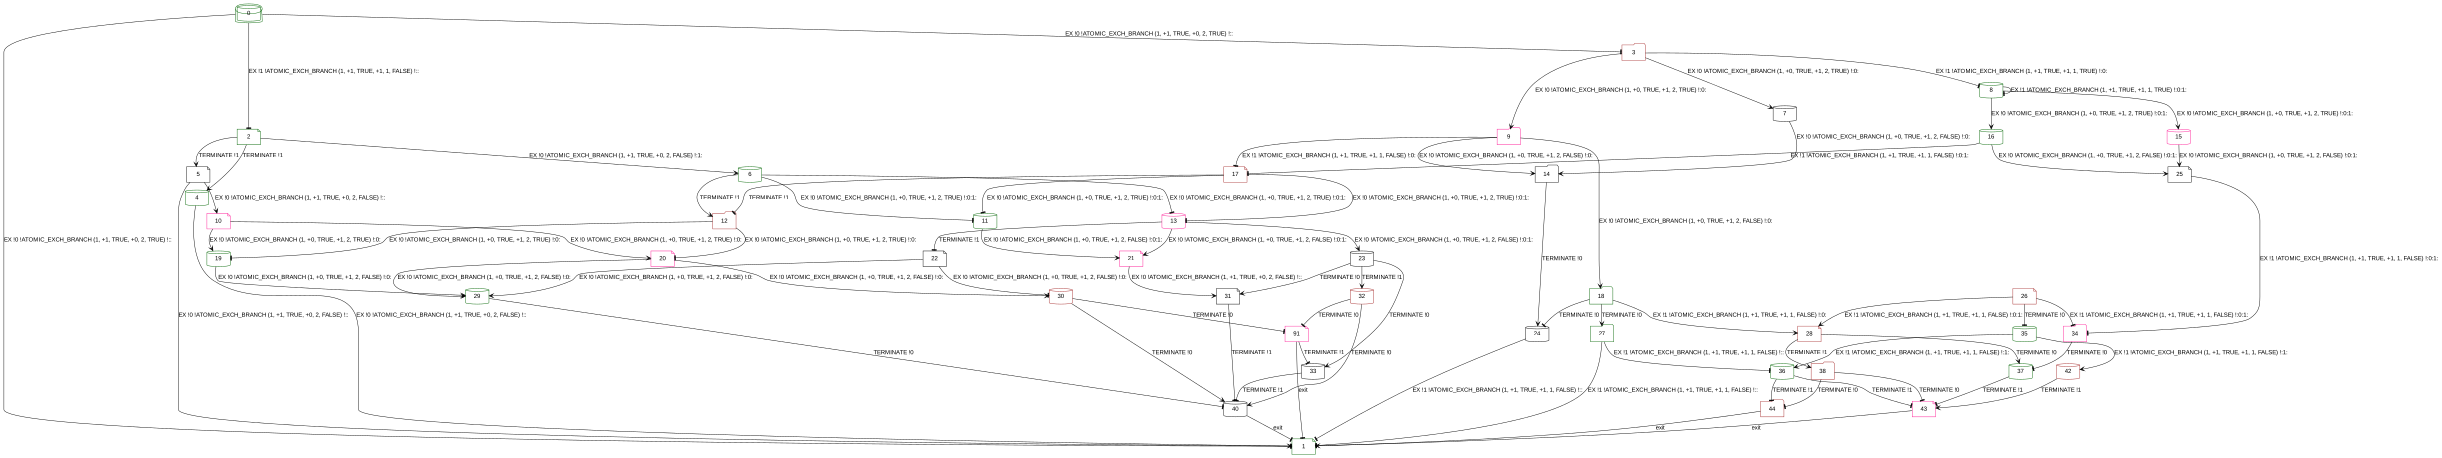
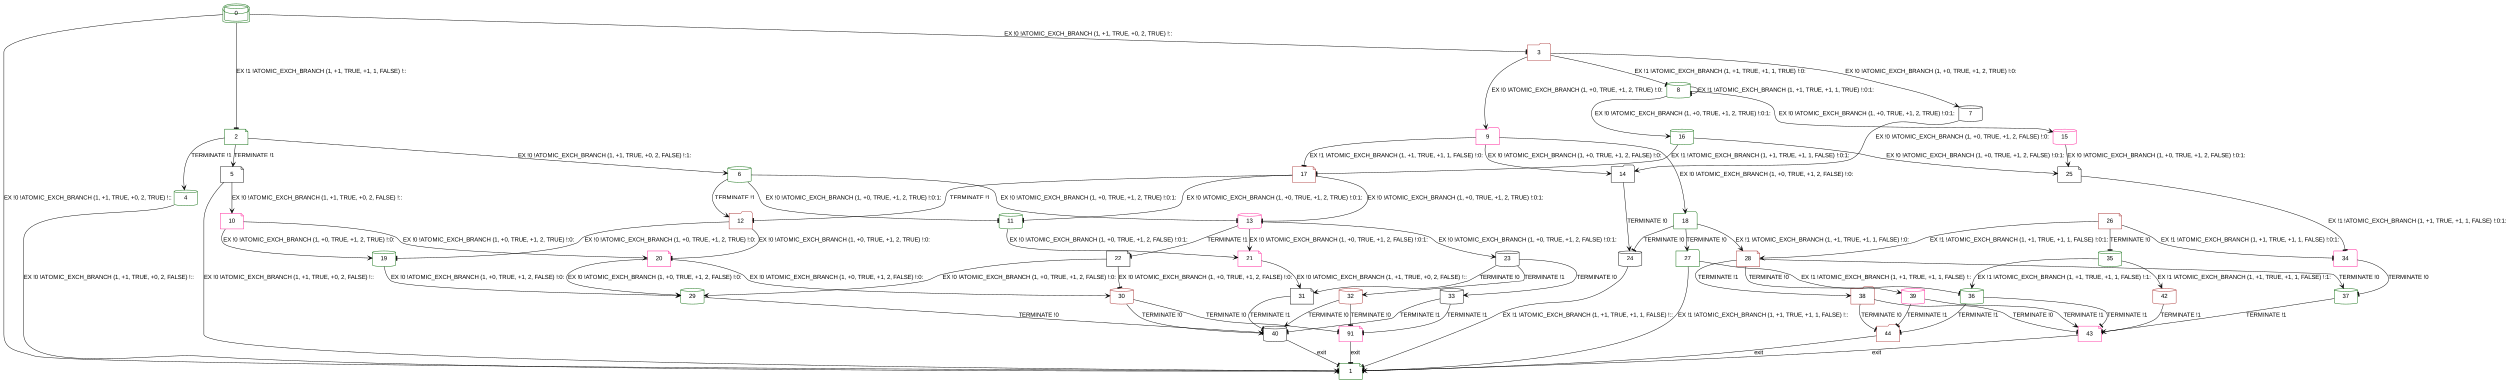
none -> (1913, 296)
(1302, 352) -> (1412, 328)
